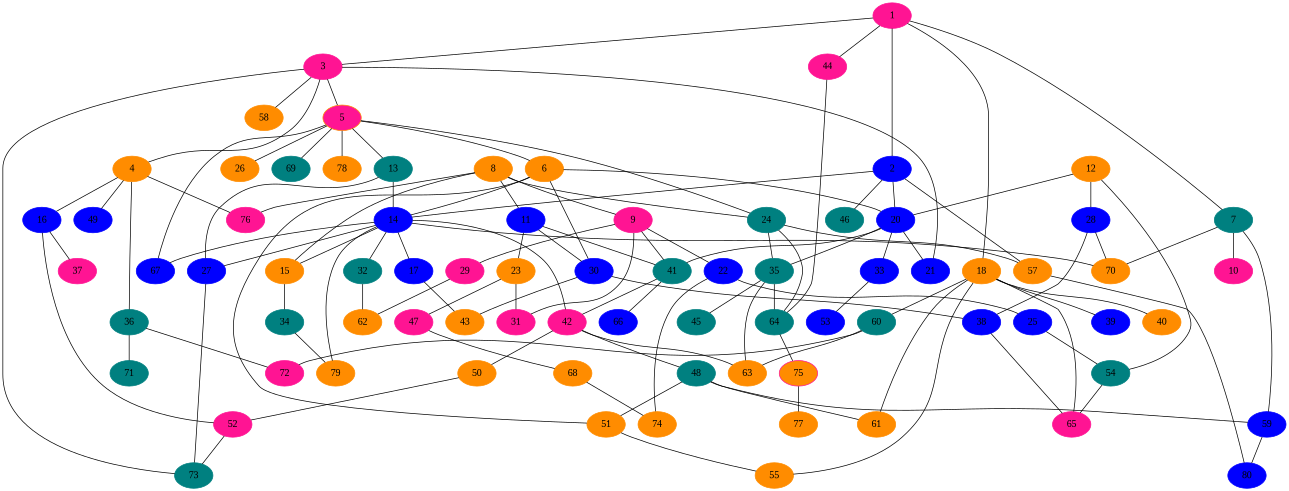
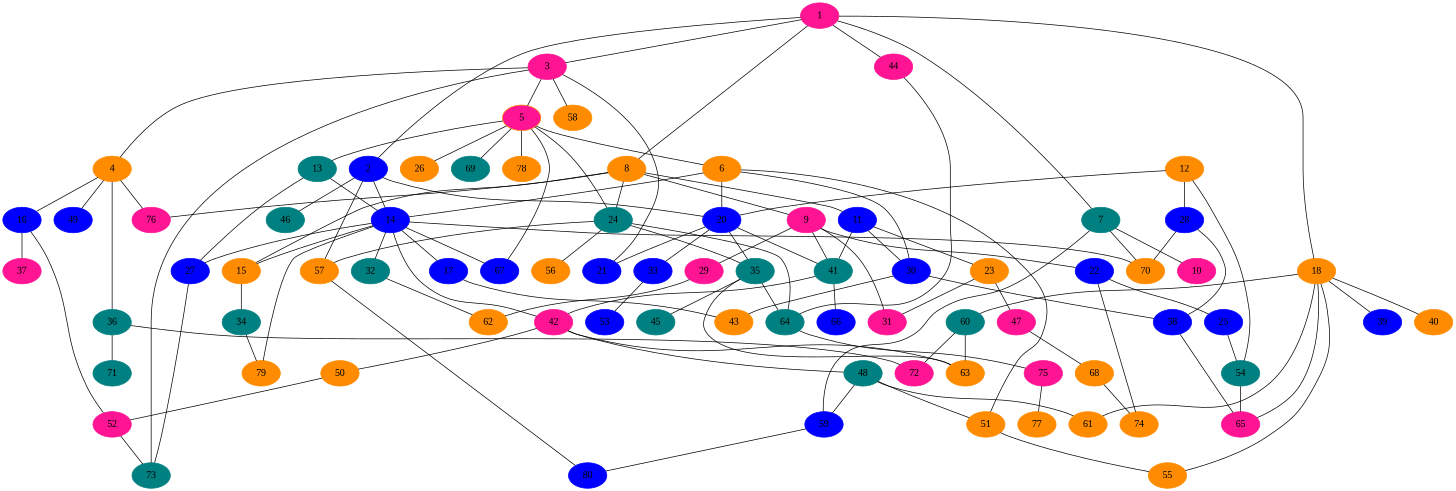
none -> (723, 92)
none -> (551, 271)
(798, 373) -> (1043, 373)
